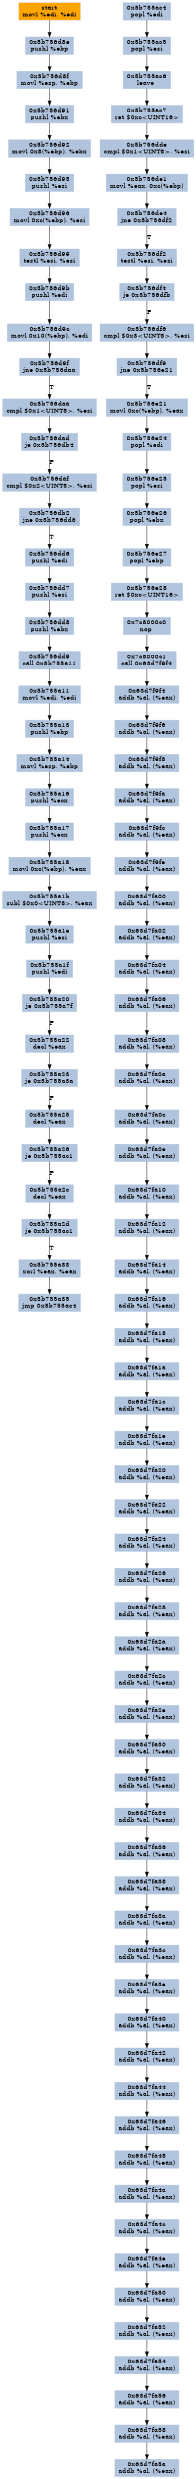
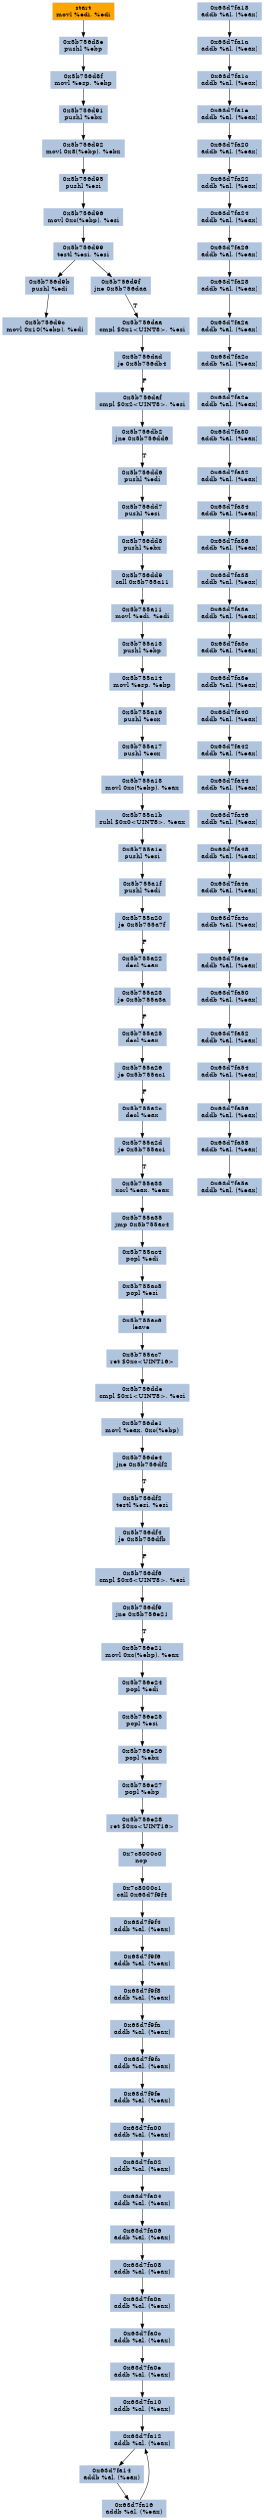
(50, 347) -> (100, 267)
none -> (142, 1236)
(147, 1318) -> (149, 2477)
